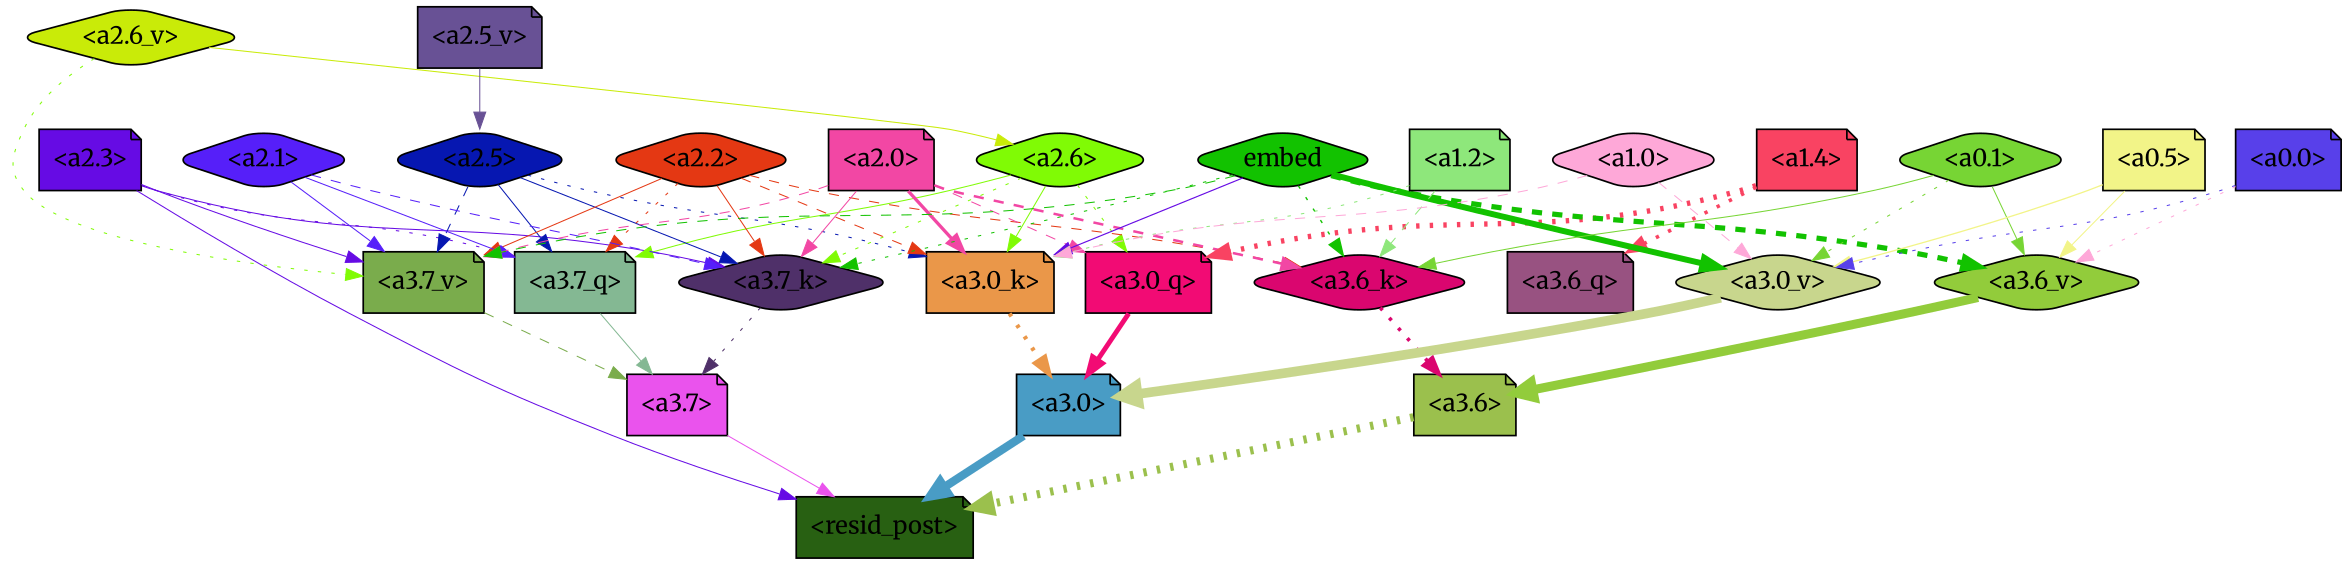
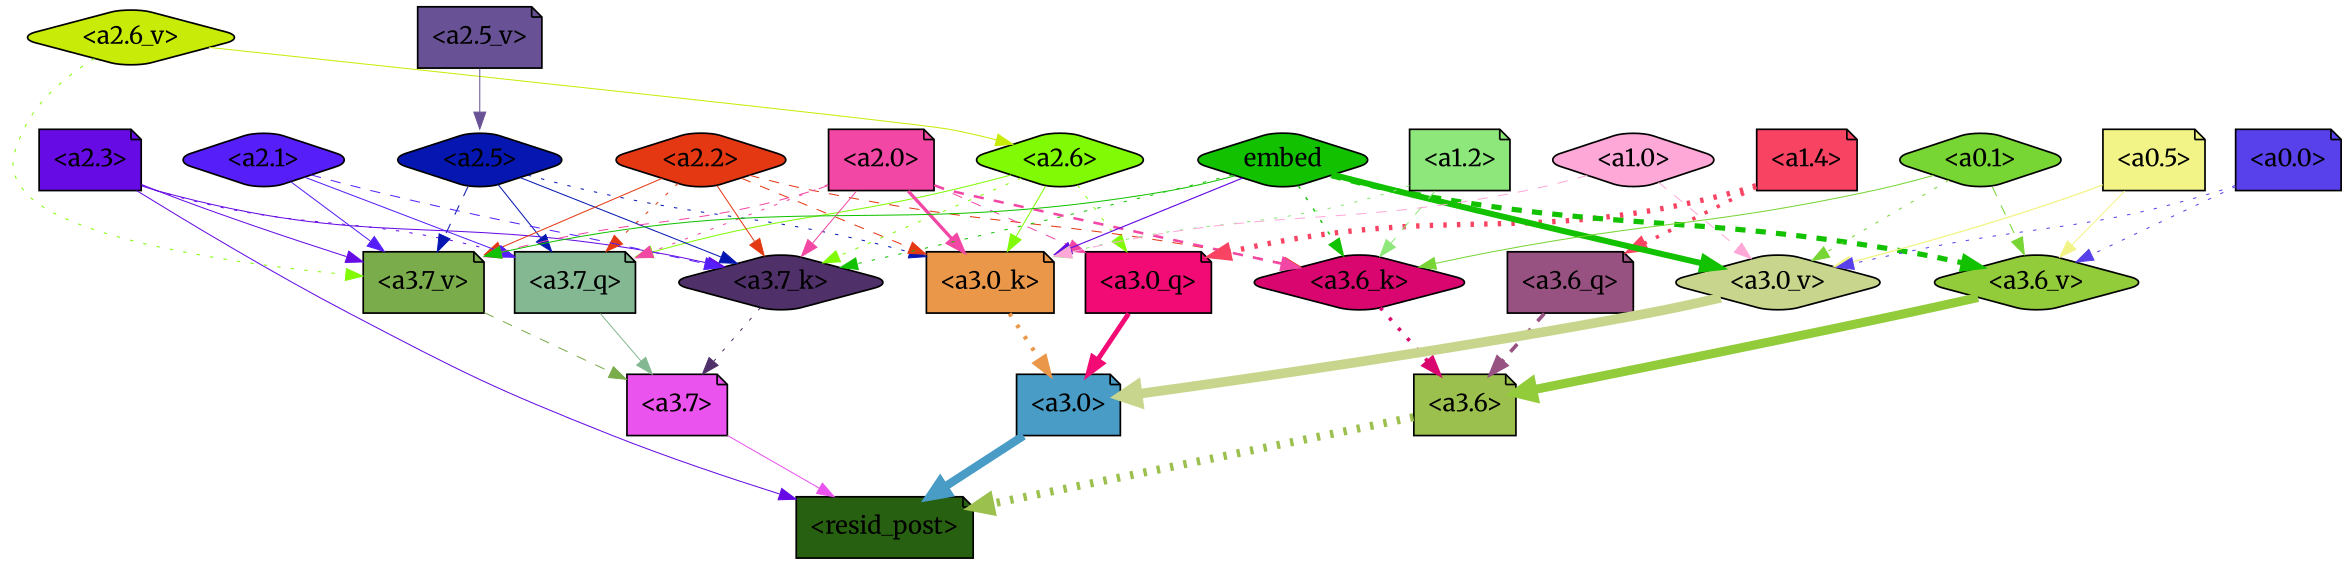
(2002, 208) -> (2002, 208)
(887, 215) -> (887, 215)
none -> (740, 218)
(2164, 221) -> (2164, 221)
none -> (1514, 348)
